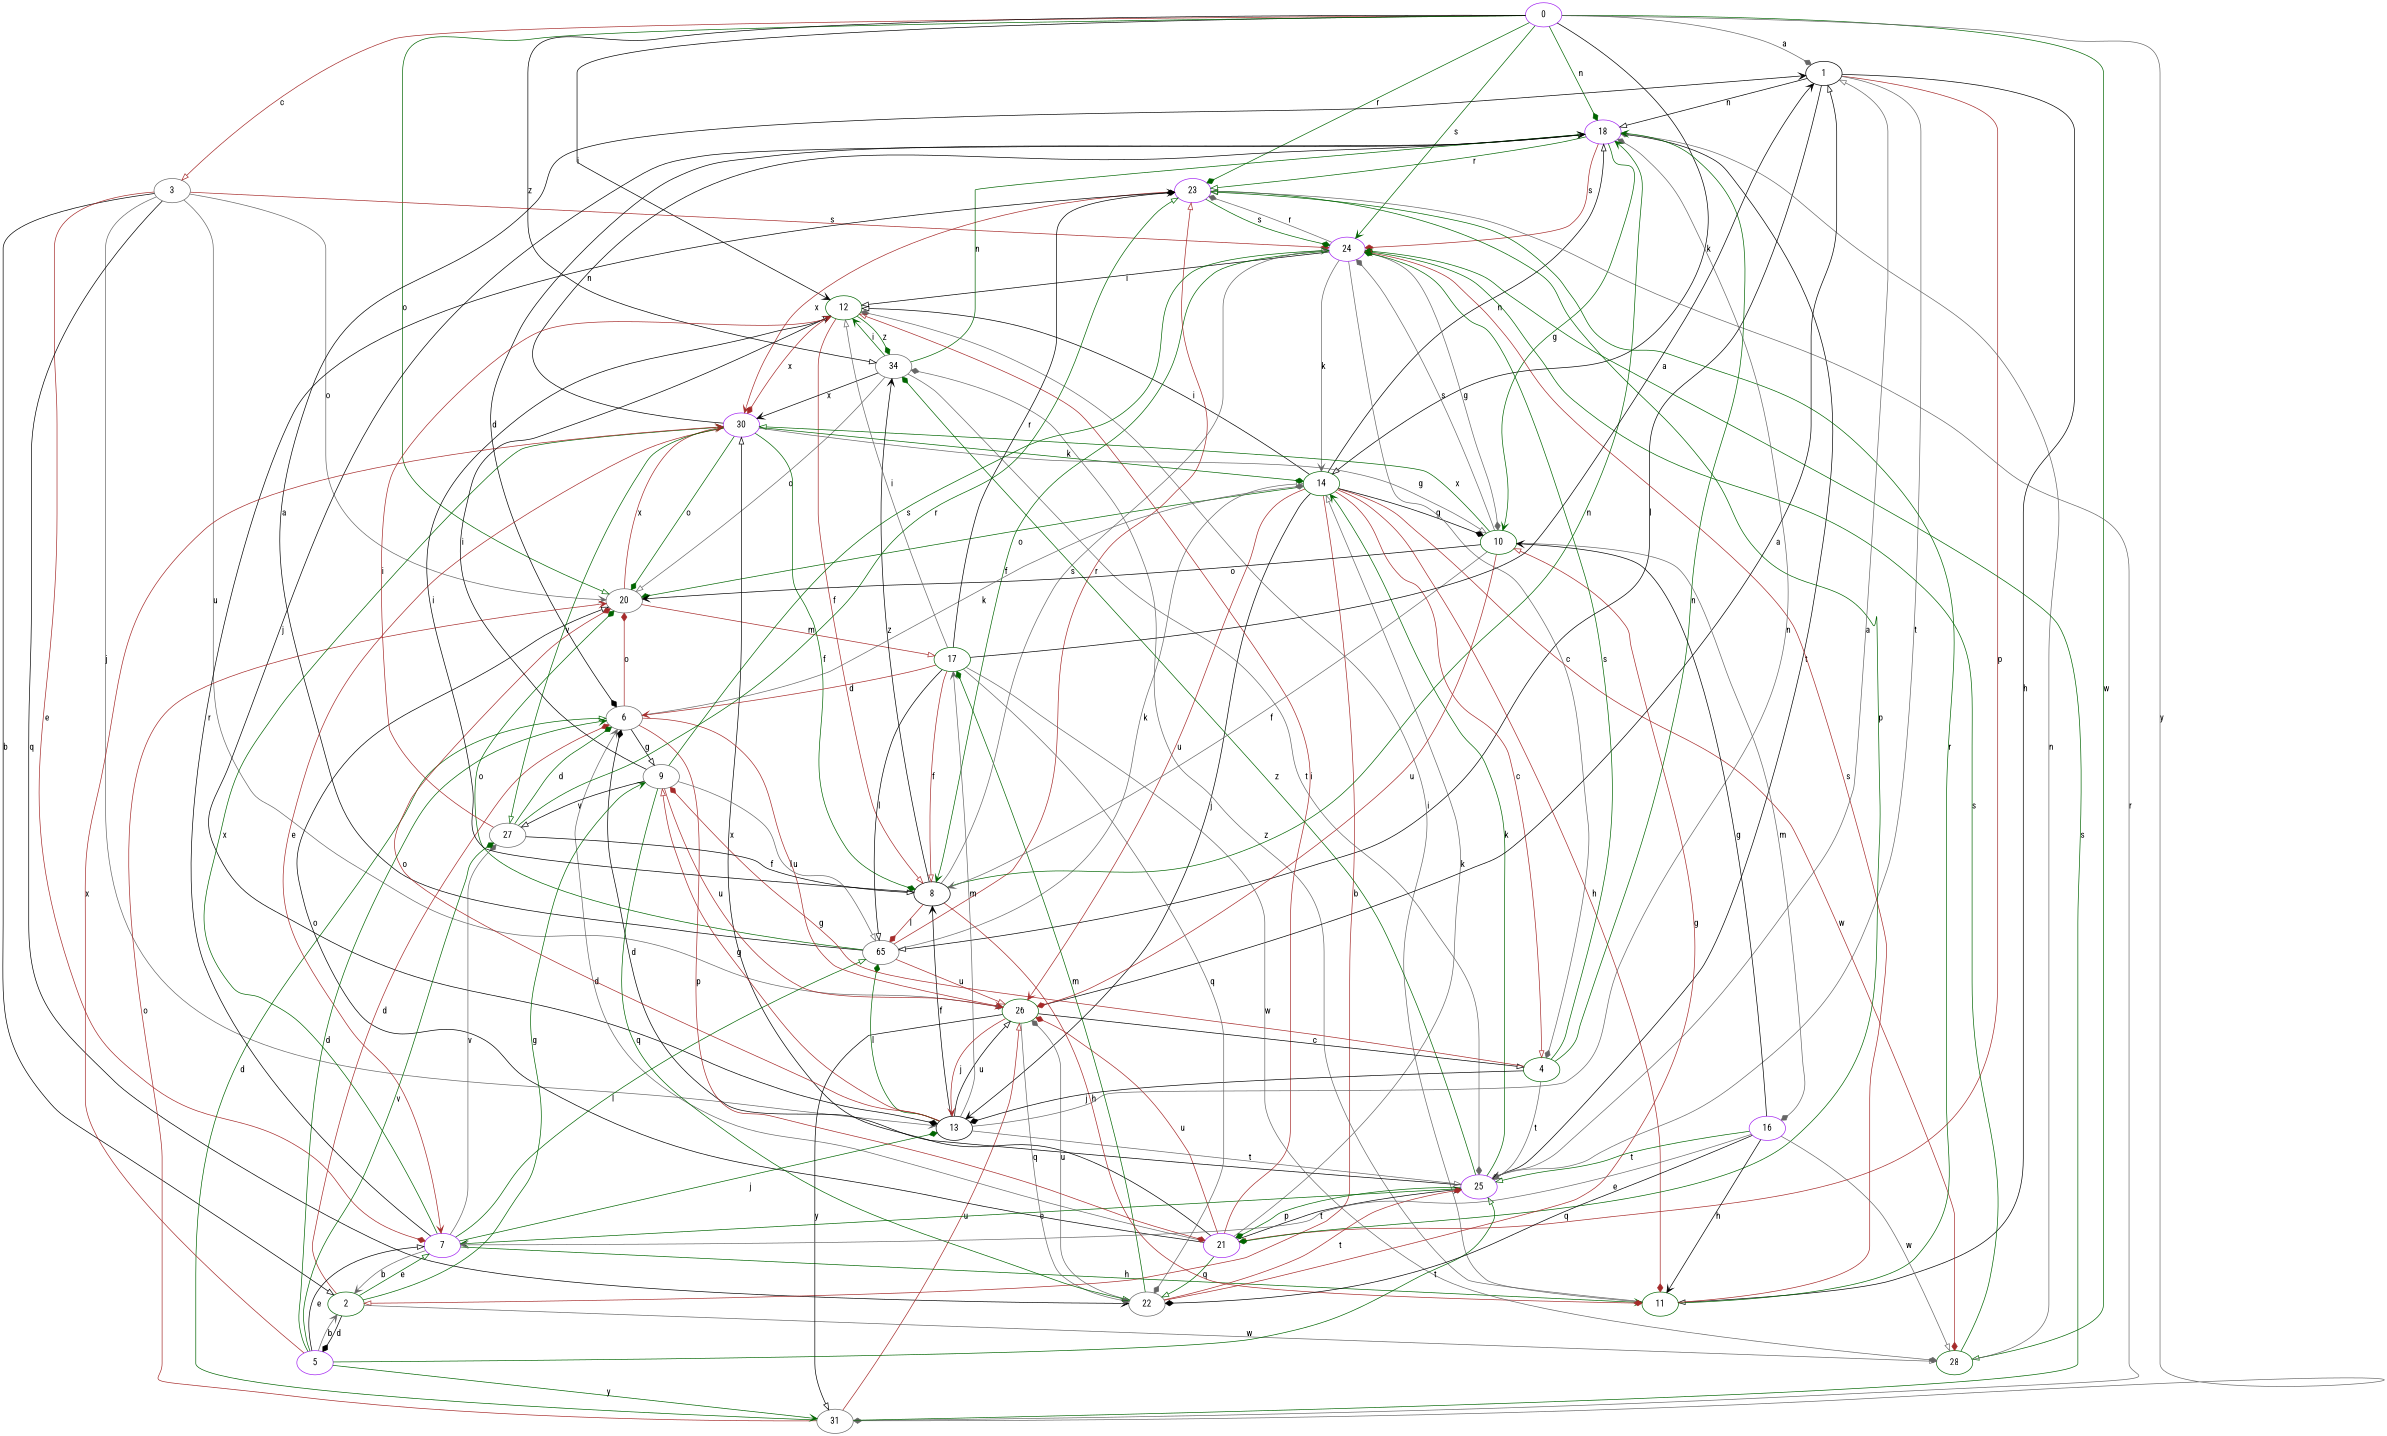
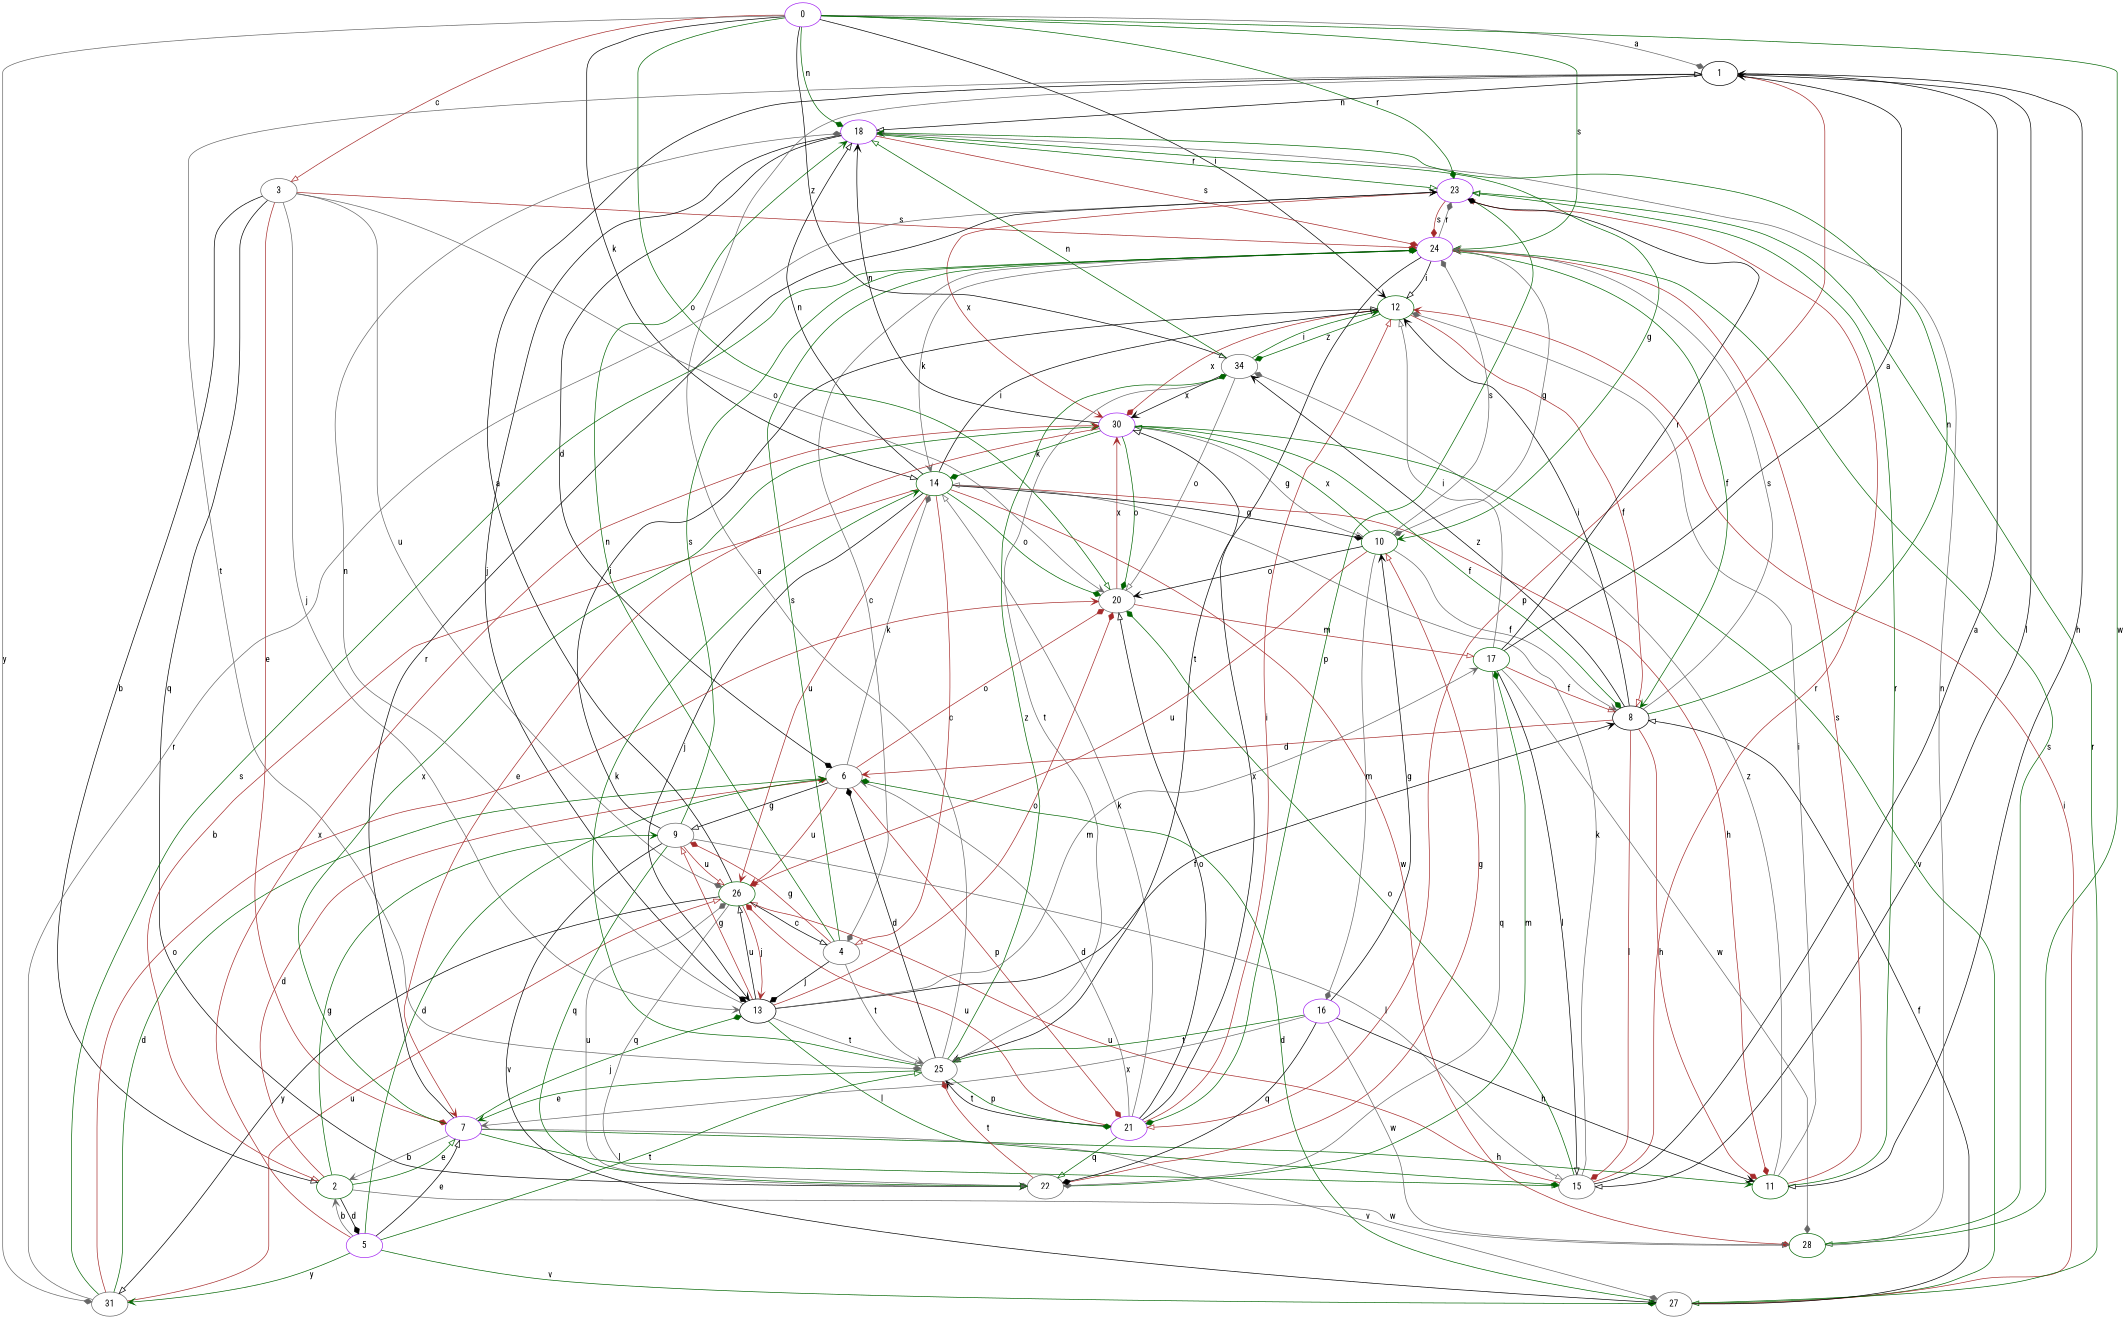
(1262, 227) -> (1437, 214)
(1810, 622) -> (1190, 674)
(793, 694) -> (1259, 746)
(881, 952) -> (1577, 1187)
(1542, 1070) -> (841, 952)
(1479, 1187) -> (939, 1070)
(1615, 1187) -> (1129, 1070)
